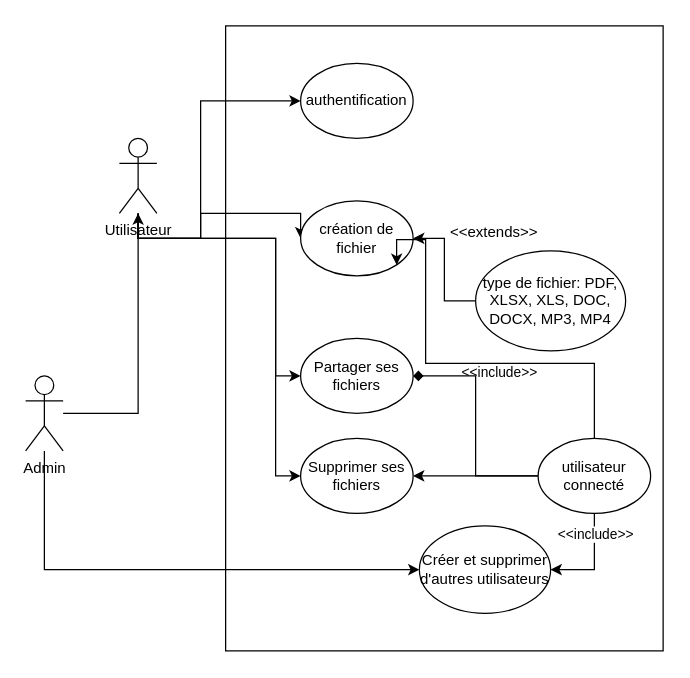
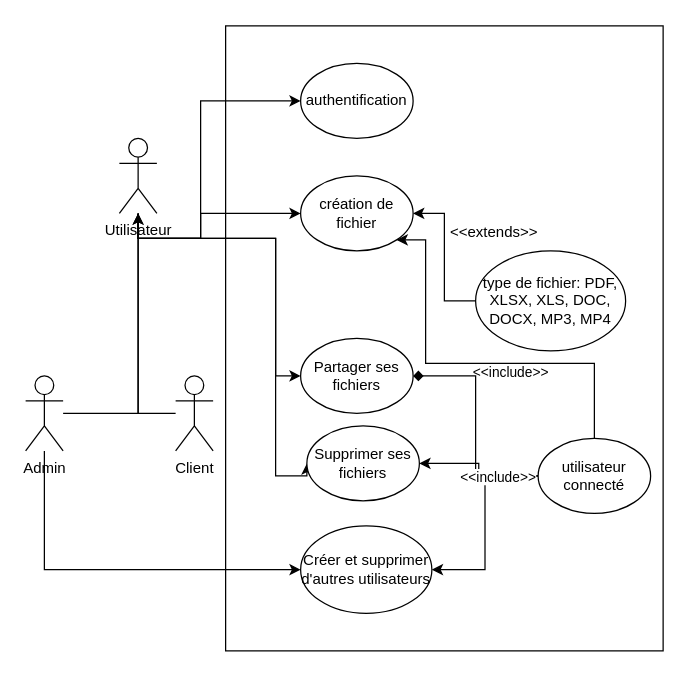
(357, 238) -> (357, 213)
none -> (158, 413)
none -> (194, 413)
(357, 476) -> (363, 463)
(485, 569) -> (366, 569)
